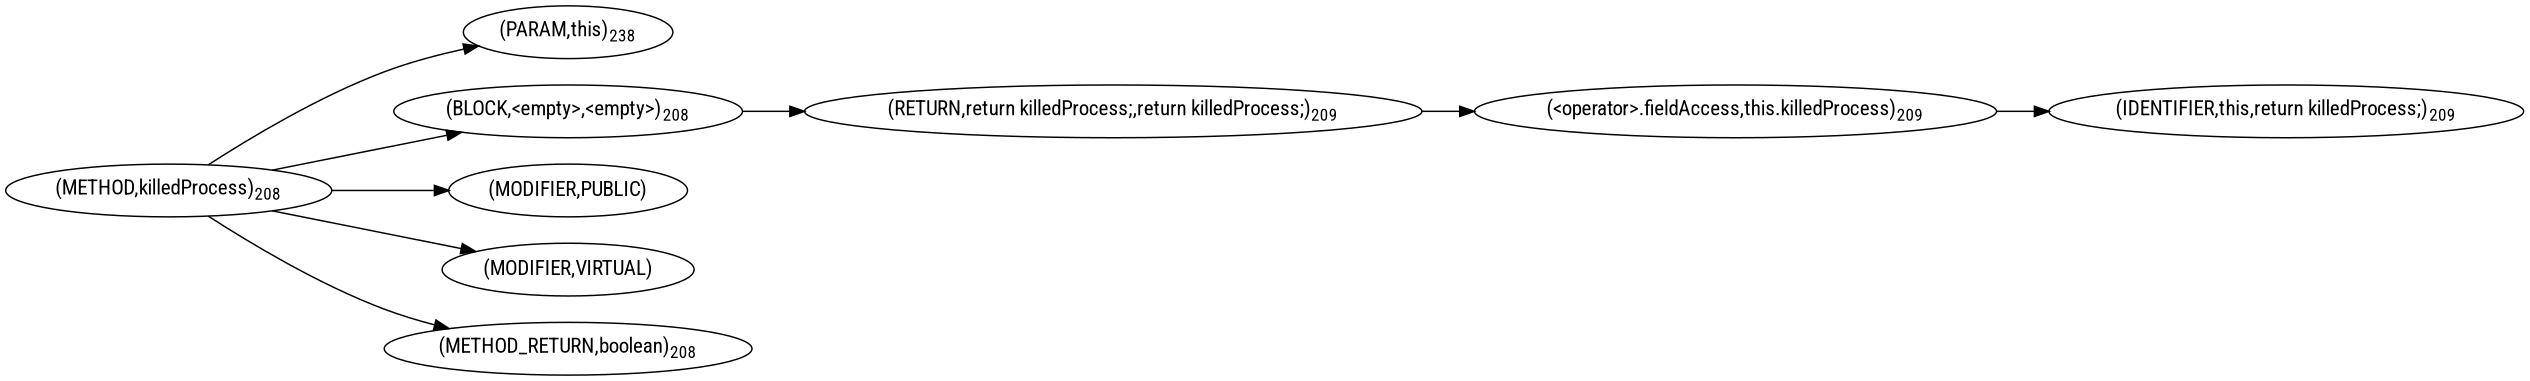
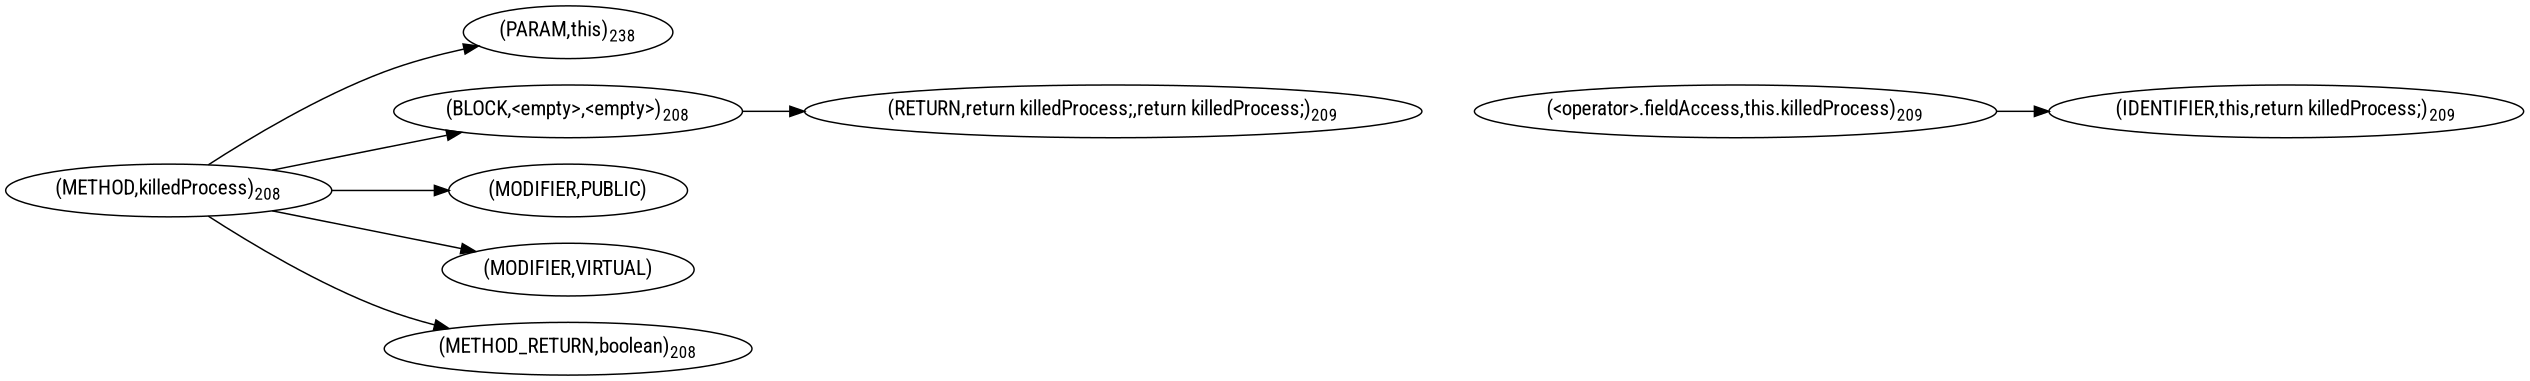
(1441, 111) -> none
